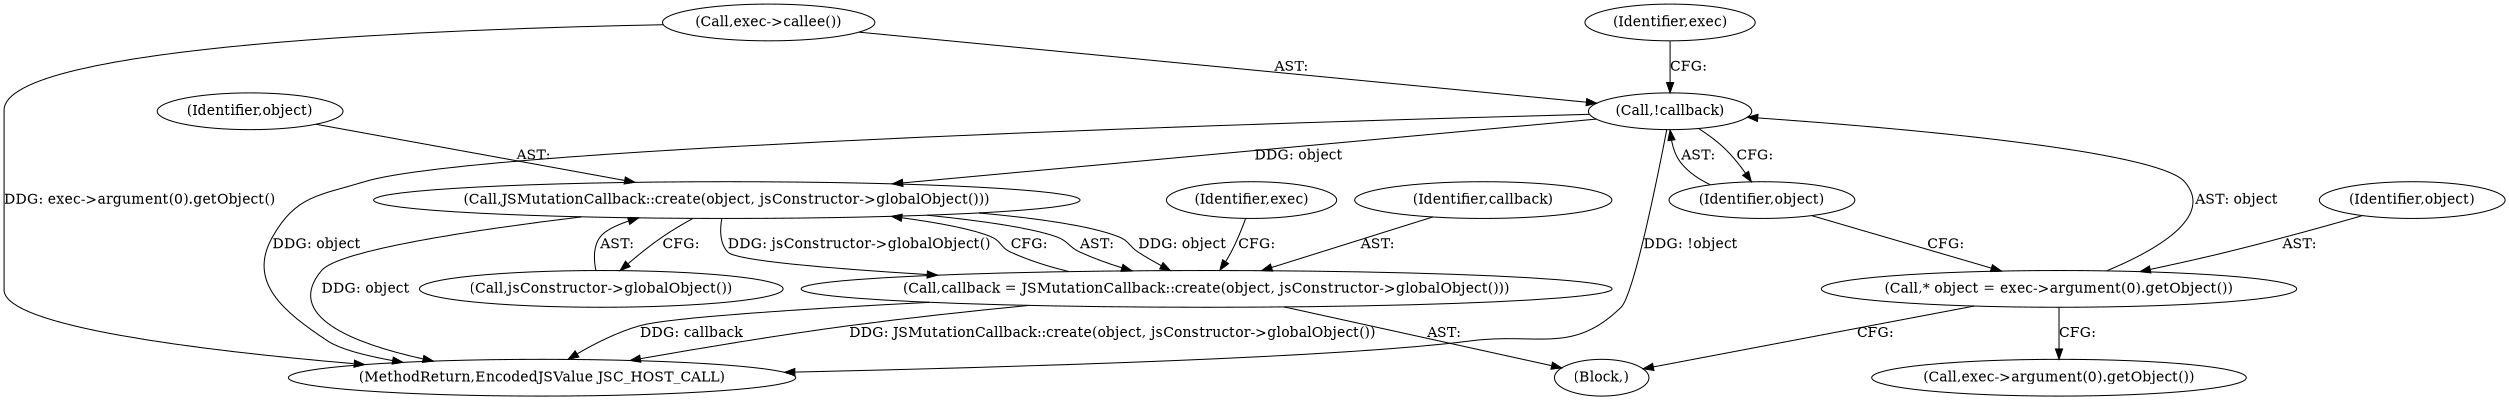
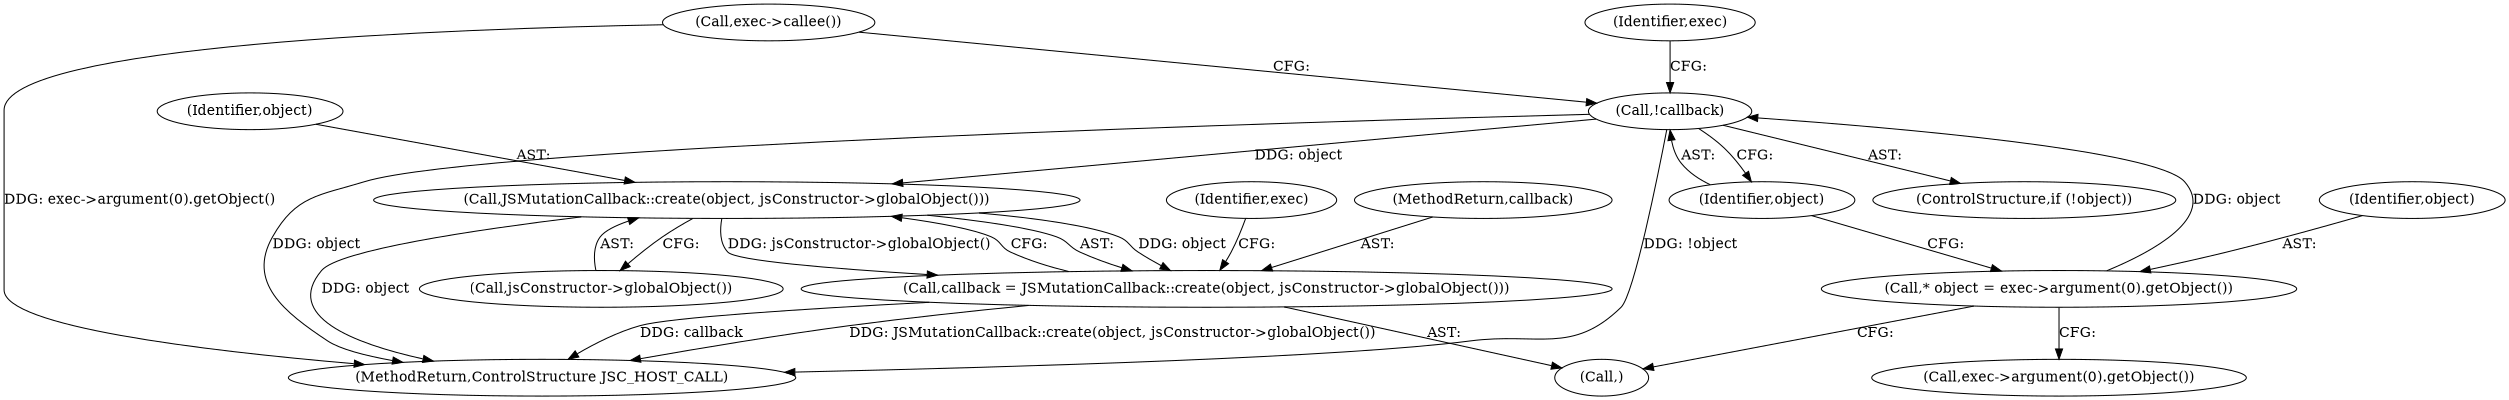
(1294, 67) -> (1294, 67)
(1483, 200) -> (1483, 200)
none -> (2024, 200)
(2237, 200) -> (2237, 200)
(542, 378) -> (542, 378)
(1602, 378) -> (1602, 378)
